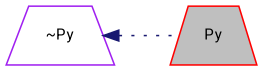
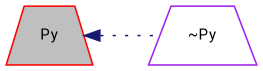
(149, 36) -> (130, 36)
